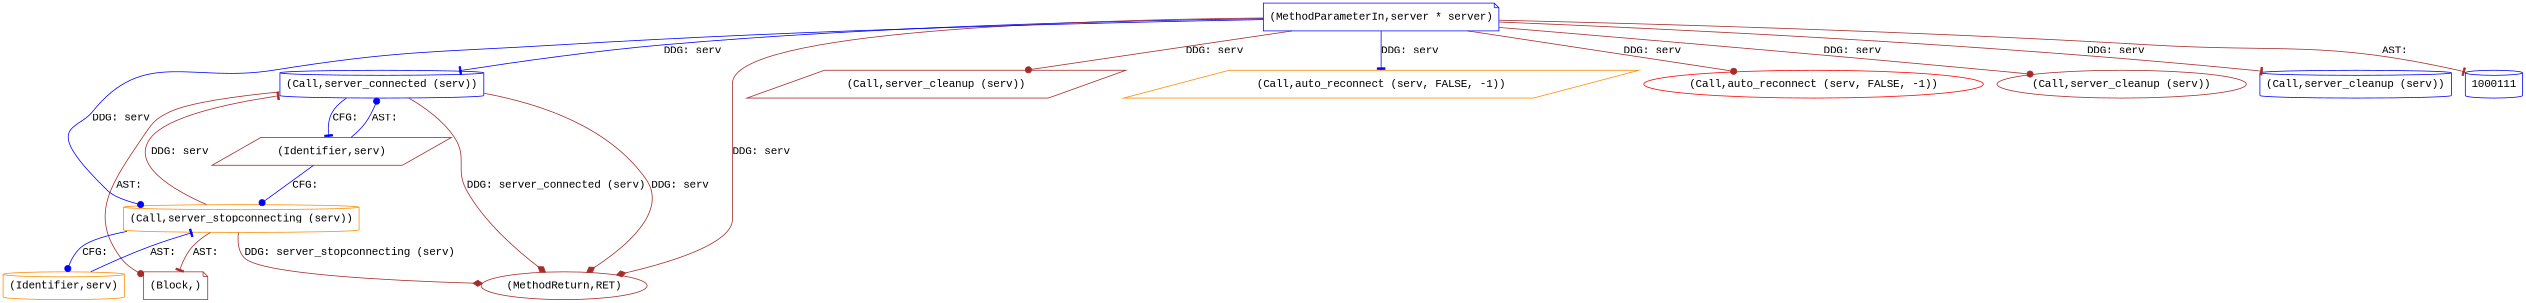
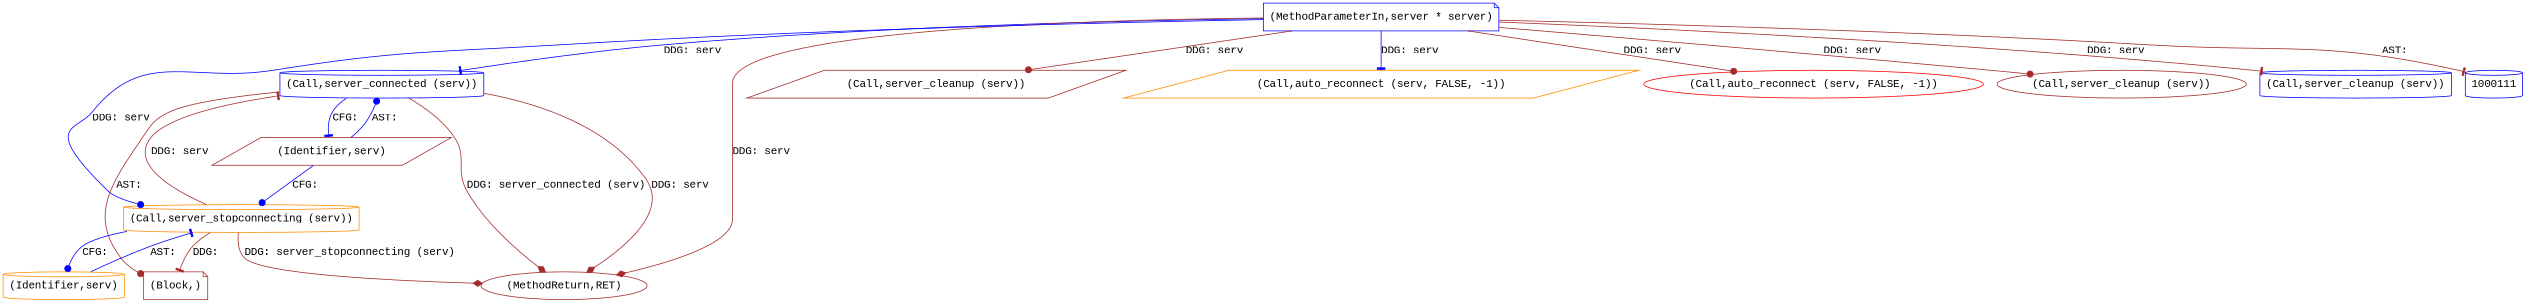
(209, 252) -> (209, 252)
